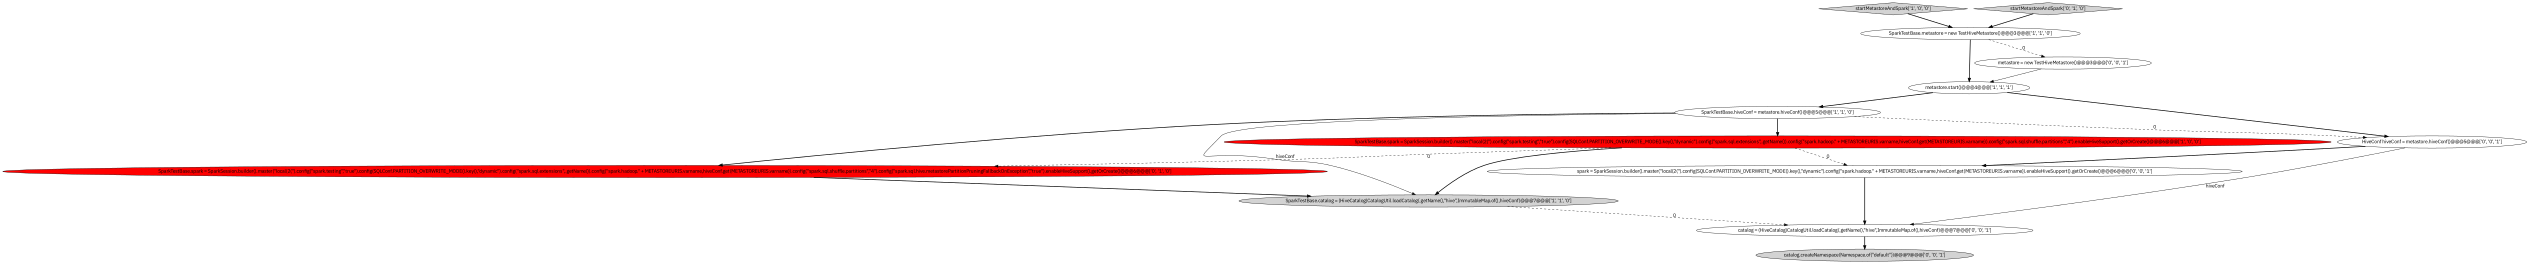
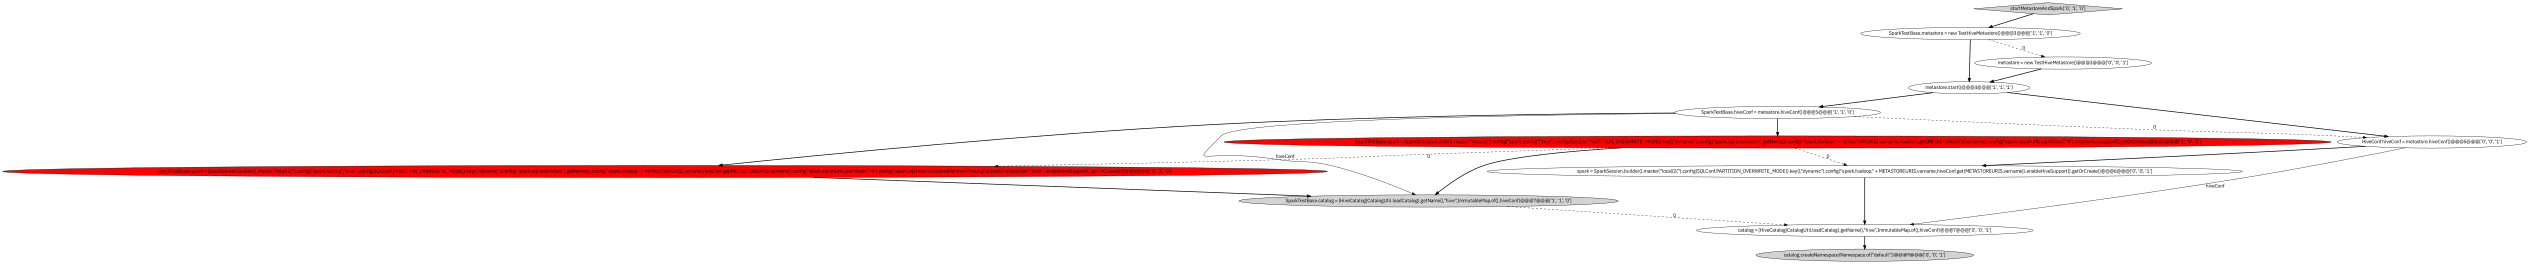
(1893, 9) -> none
(2017, 75) -> (2017, 75)
